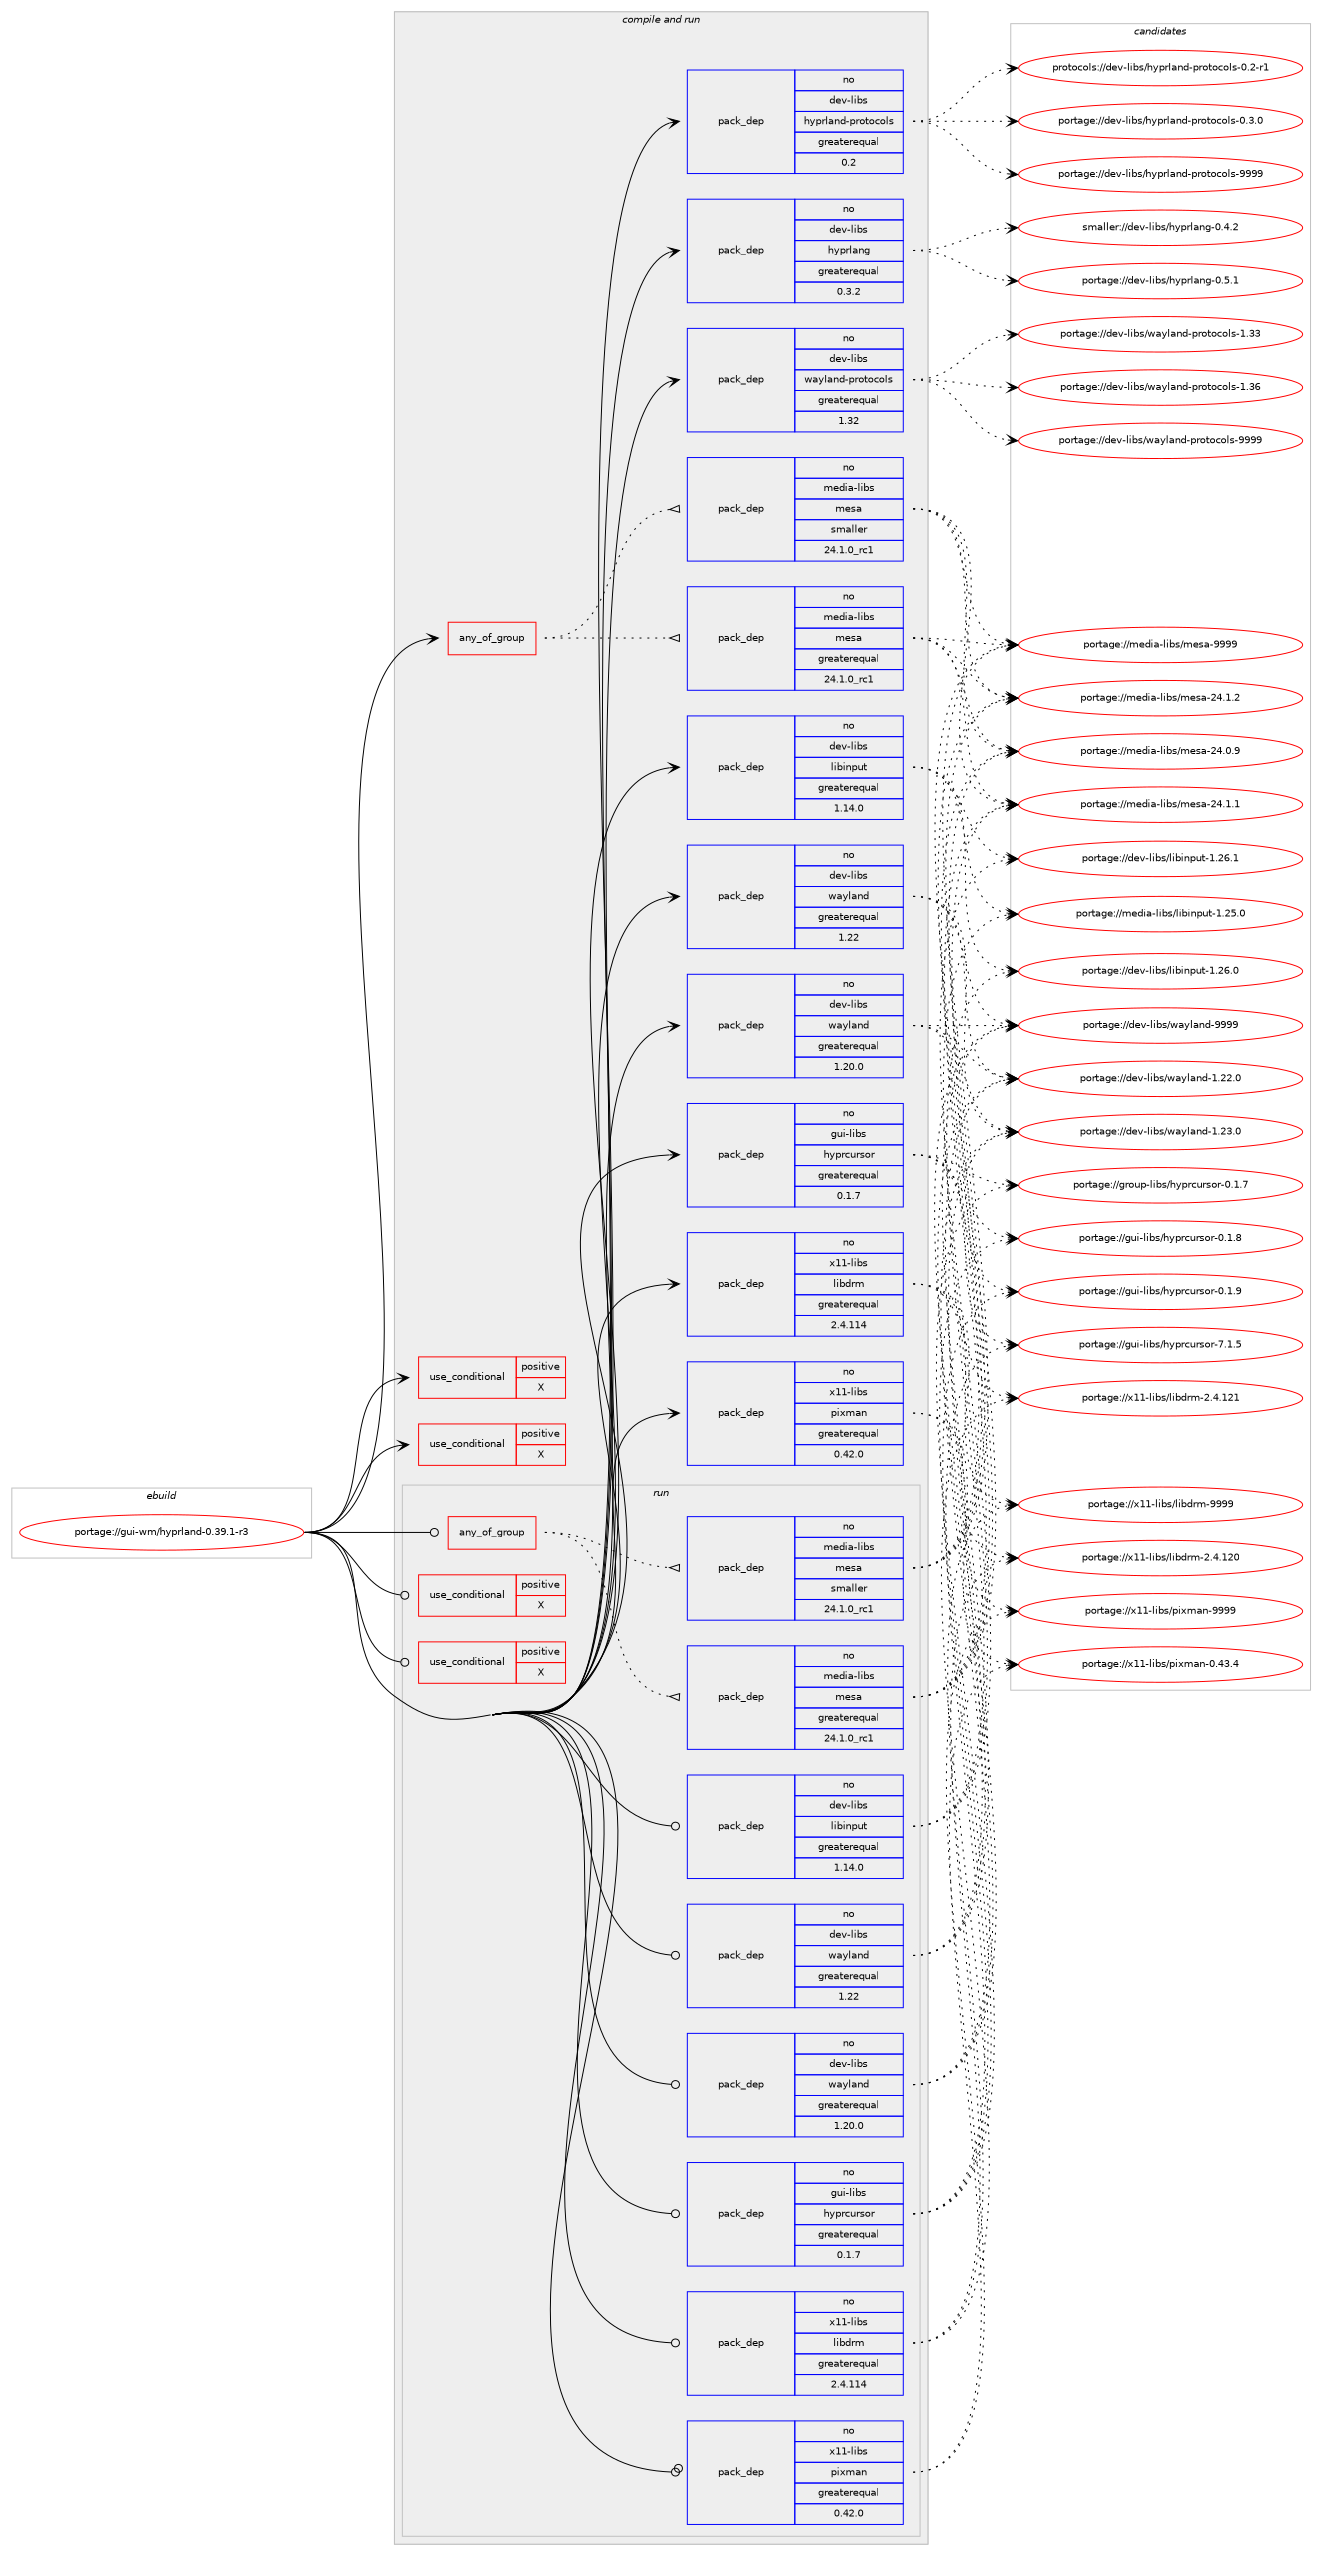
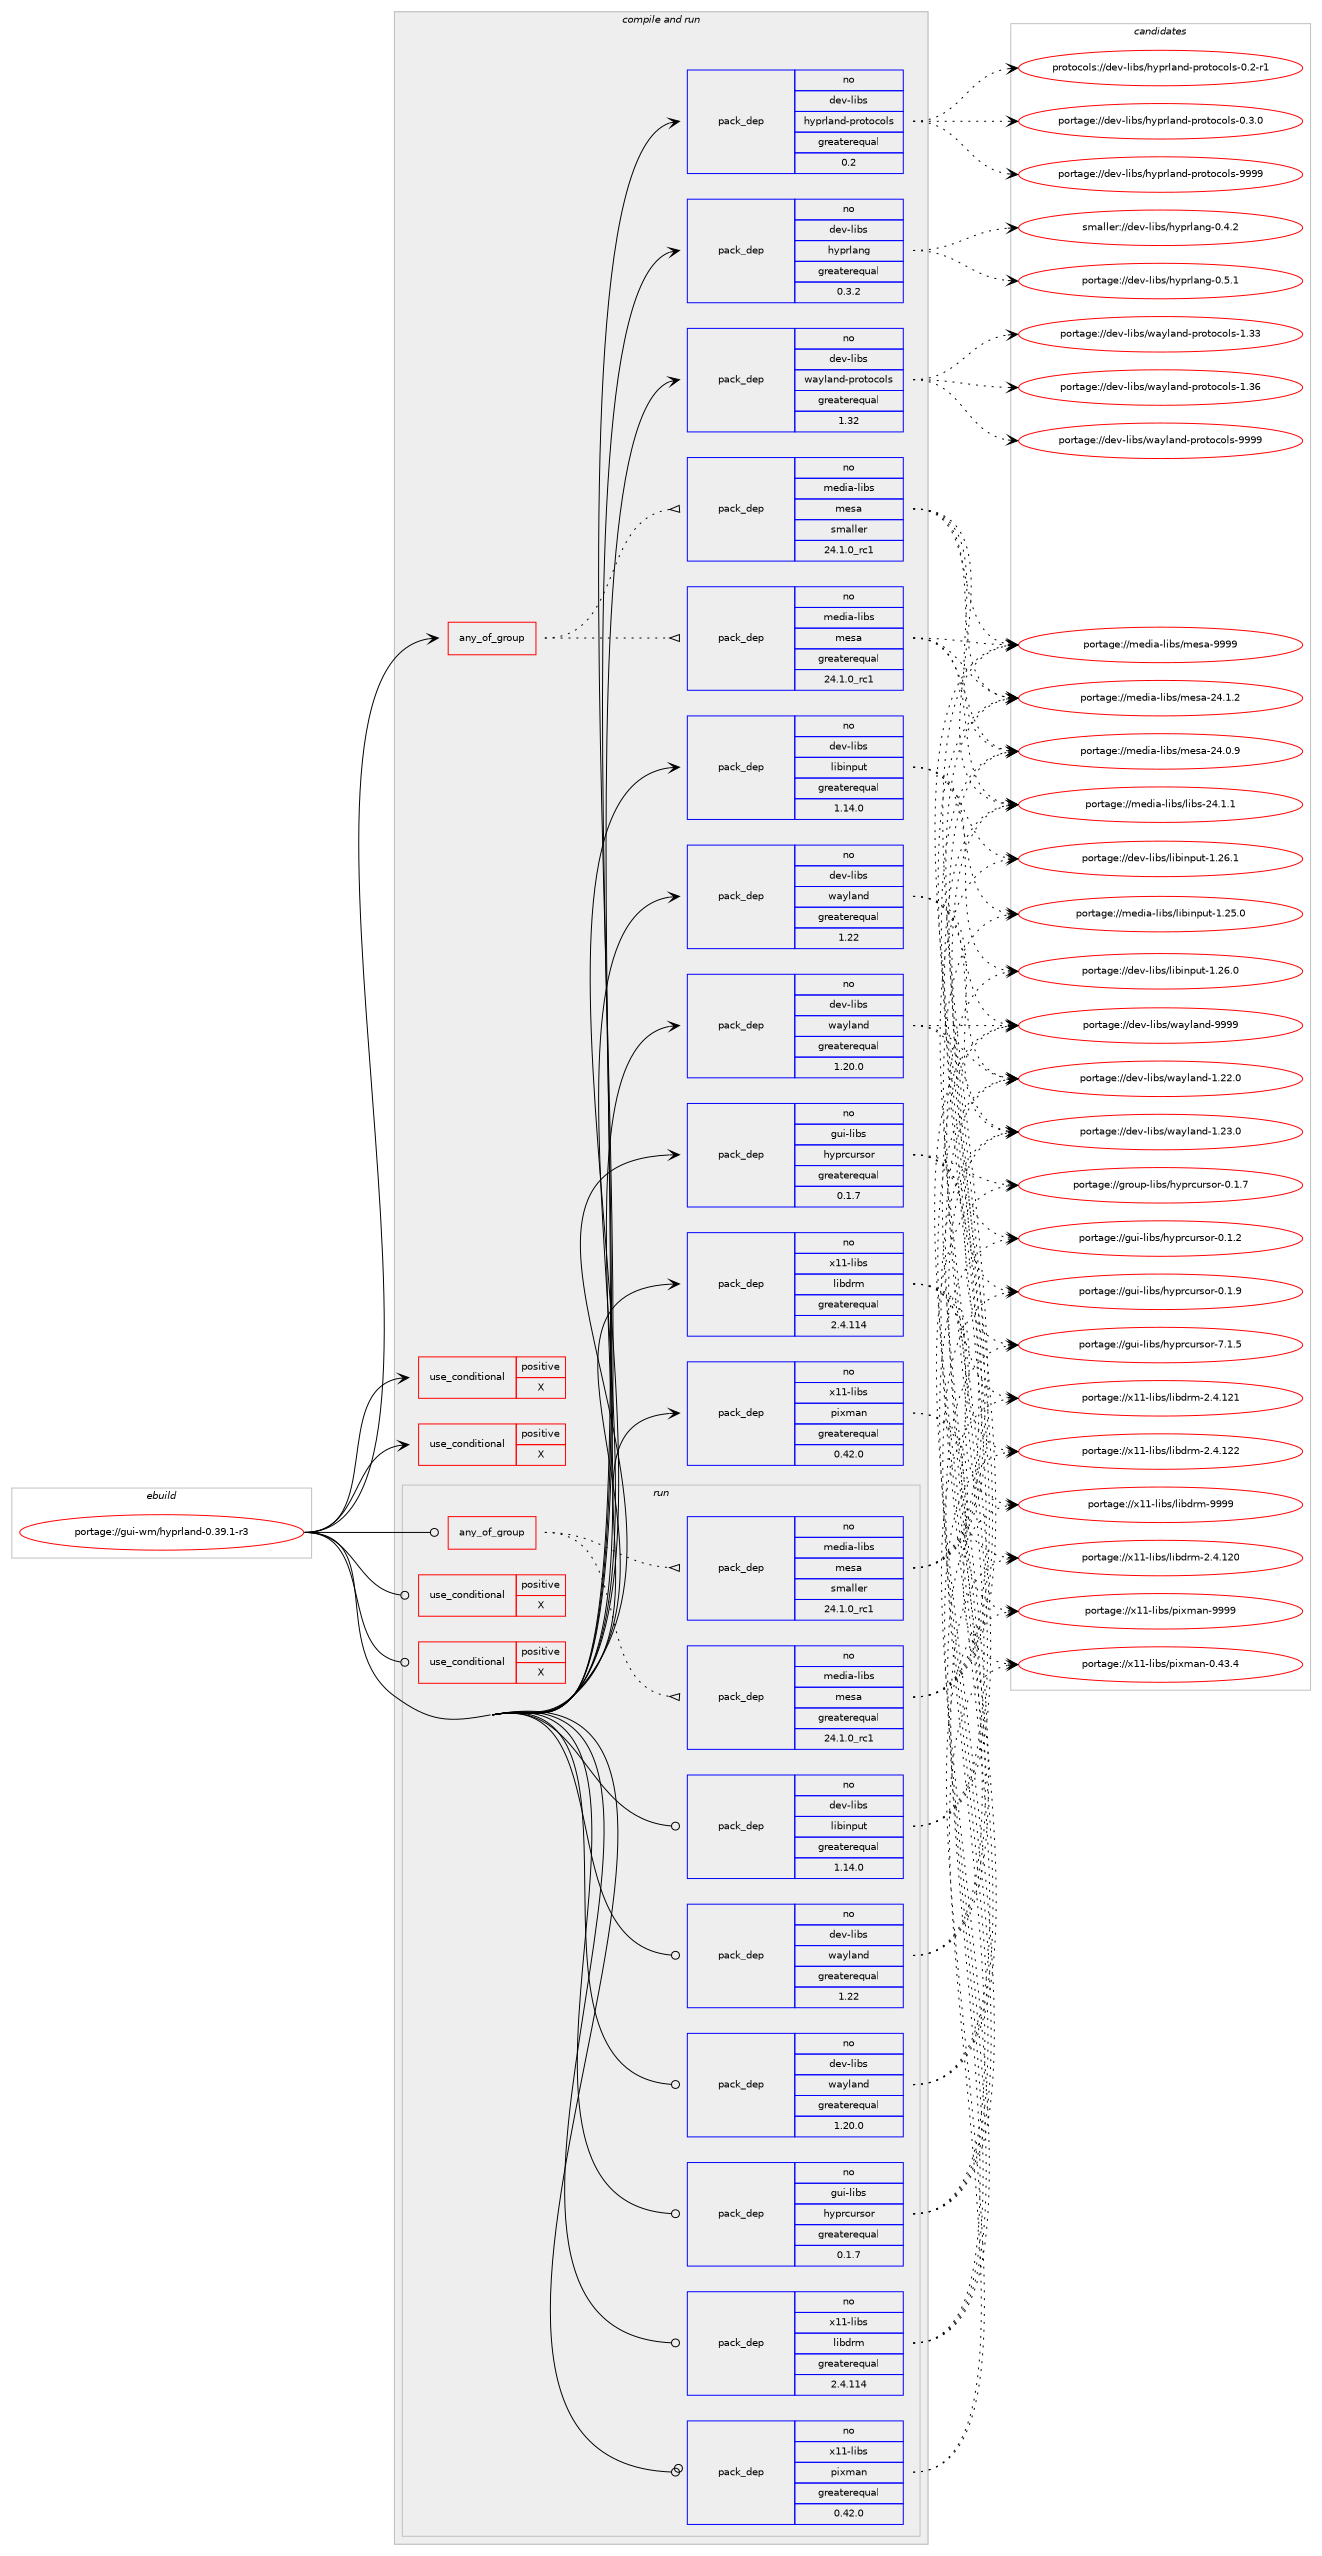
(1161, 805) -> (1161, 805)
(1161, 1239) -> (1161, 1239)
none -> (1161, 1452)
